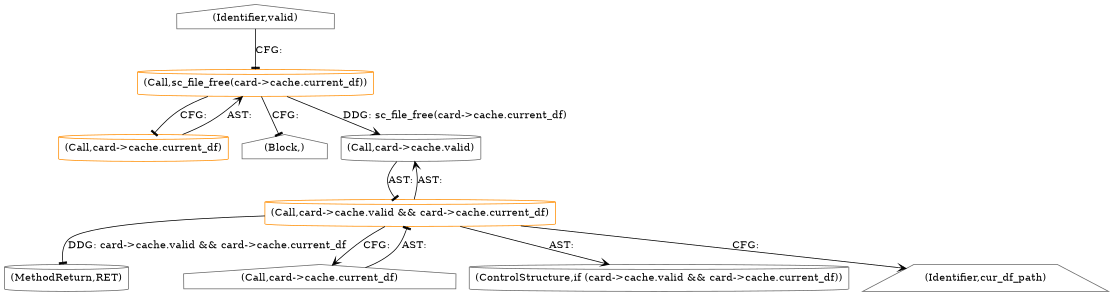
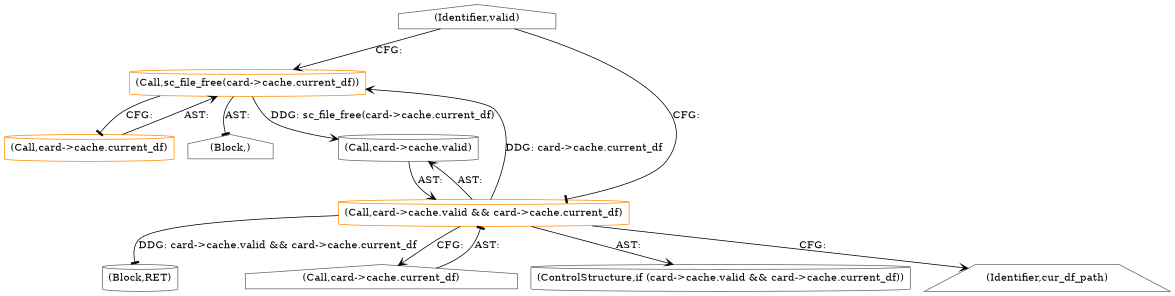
(256, 47) -> (371, 48)
none -> (482, 104)
none -> (663, 104)
(287, 115) -> (239, 115)
(388, 178) -> (415, 181)
(67, 278) -> (140, 278)
